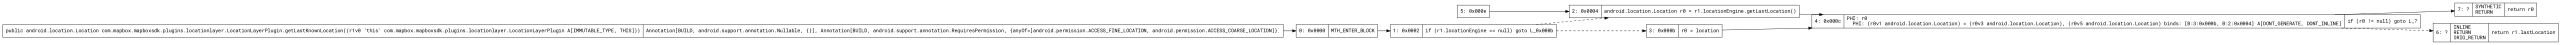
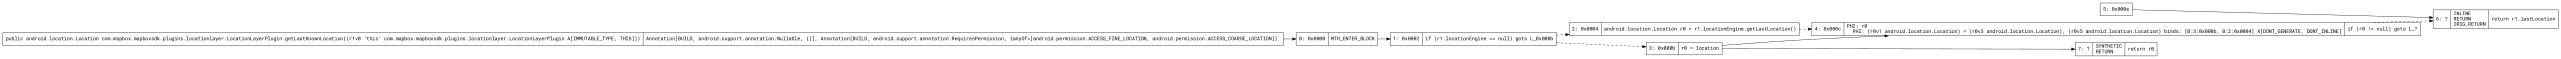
(1528, 11) -> (2281, 14)
(2393, 13) -> (1897, 49)
(1809, 14) -> (1804, 29)
